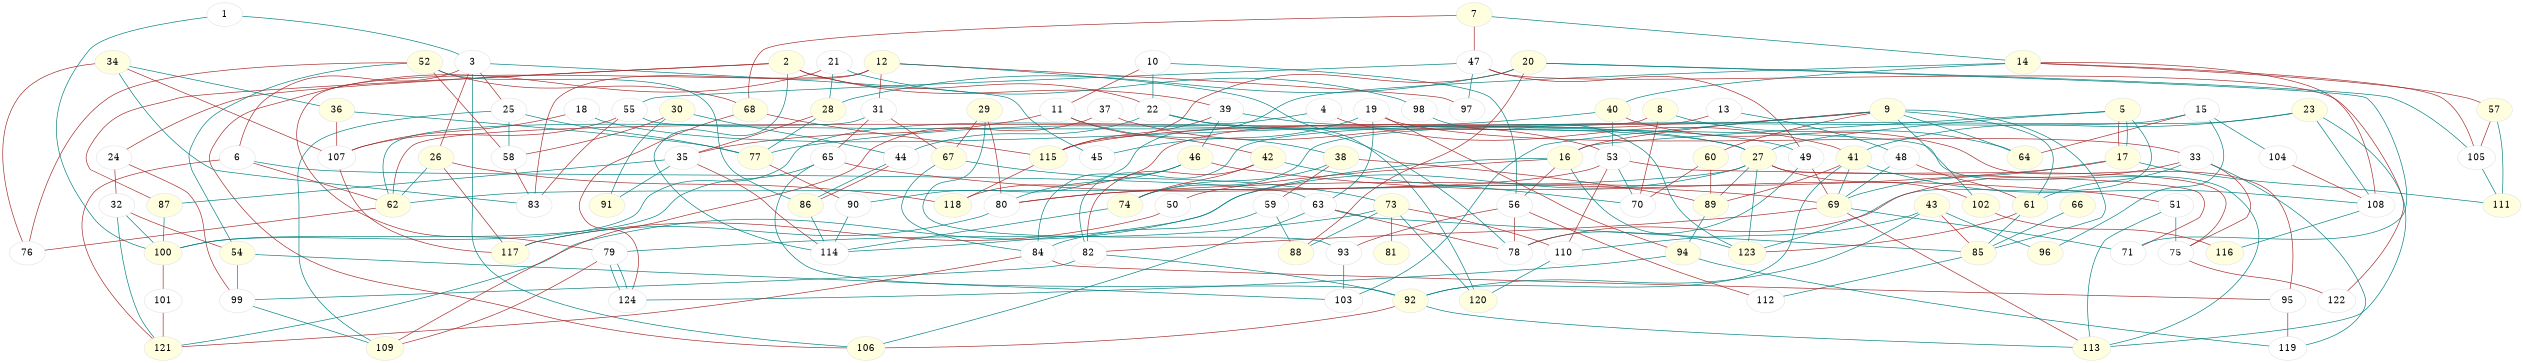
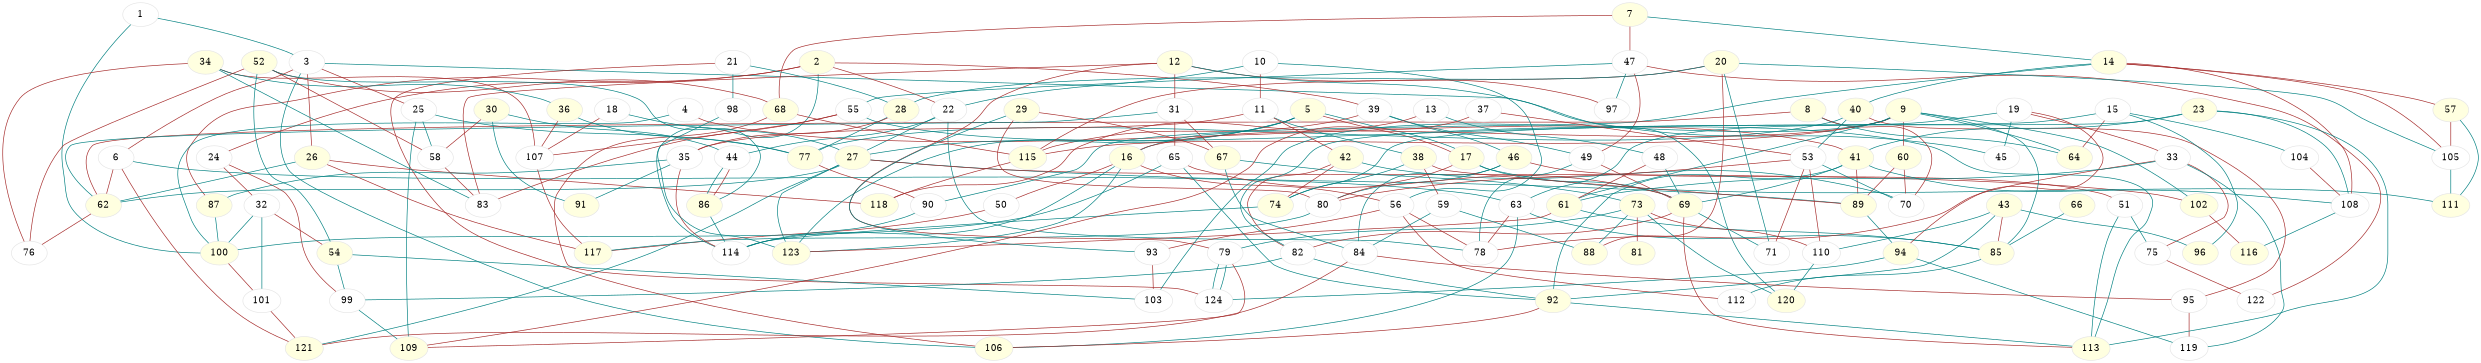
(2032, 173) -> none
(127, 280) -> (262, 253)
